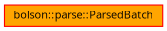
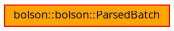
(84, 16) -> (87, 16)
